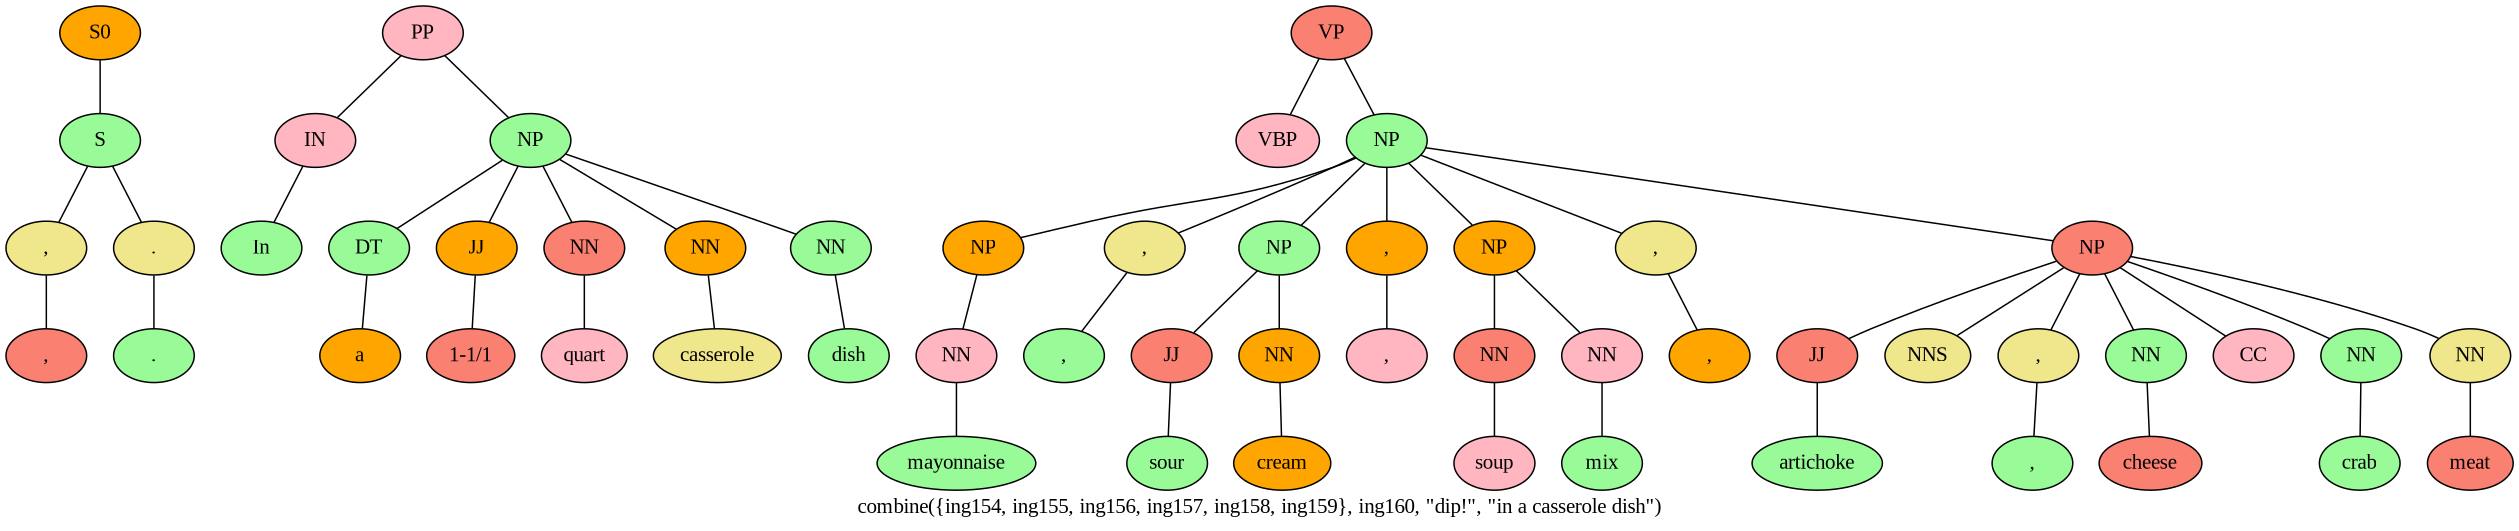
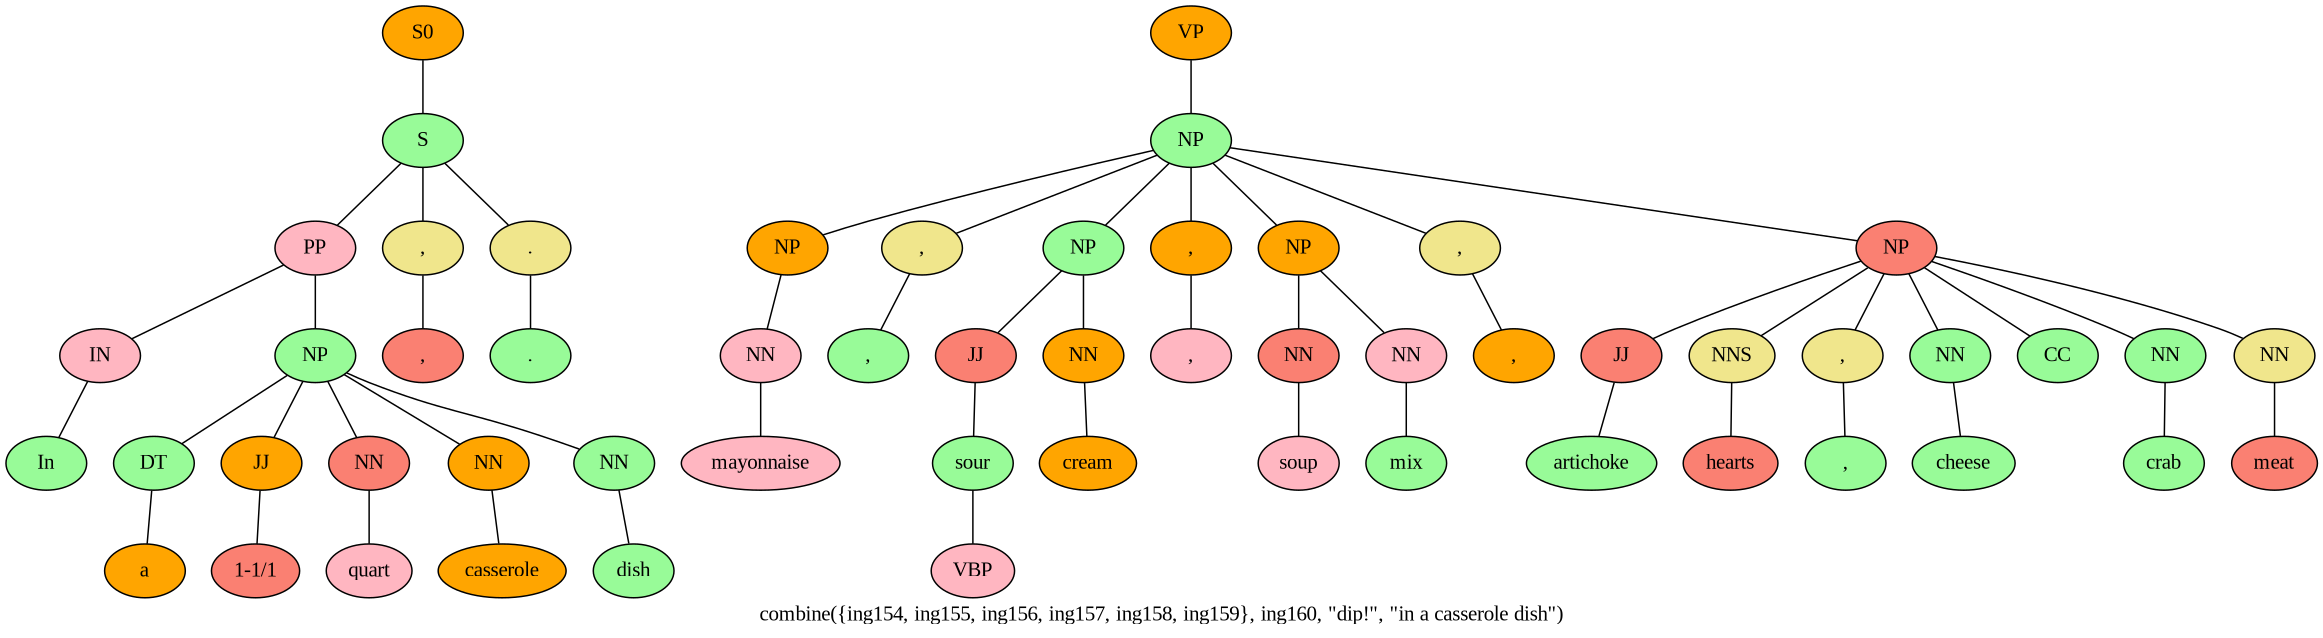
(1332, 33) -> (1191, 33)
(1305, 86) -> (973, 517)
none -> (369, 194)
(717, 356) -> (502, 571)
(2254, 356) -> (2058, 356)
(956, 463) -> (761, 463)
none -> (1731, 463)
(2151, 463) -> (1964, 463)
